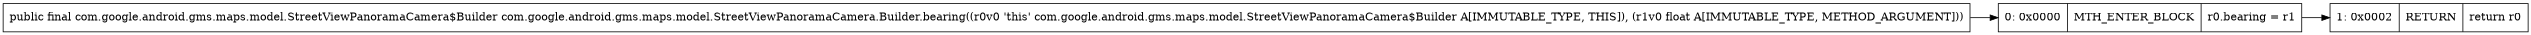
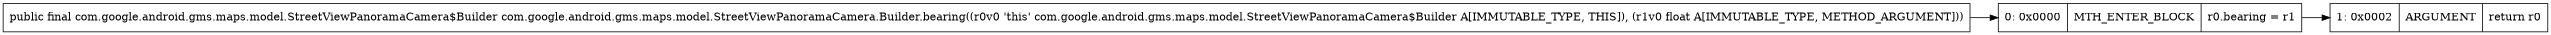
(2431, 17) -> (2441, 17)
